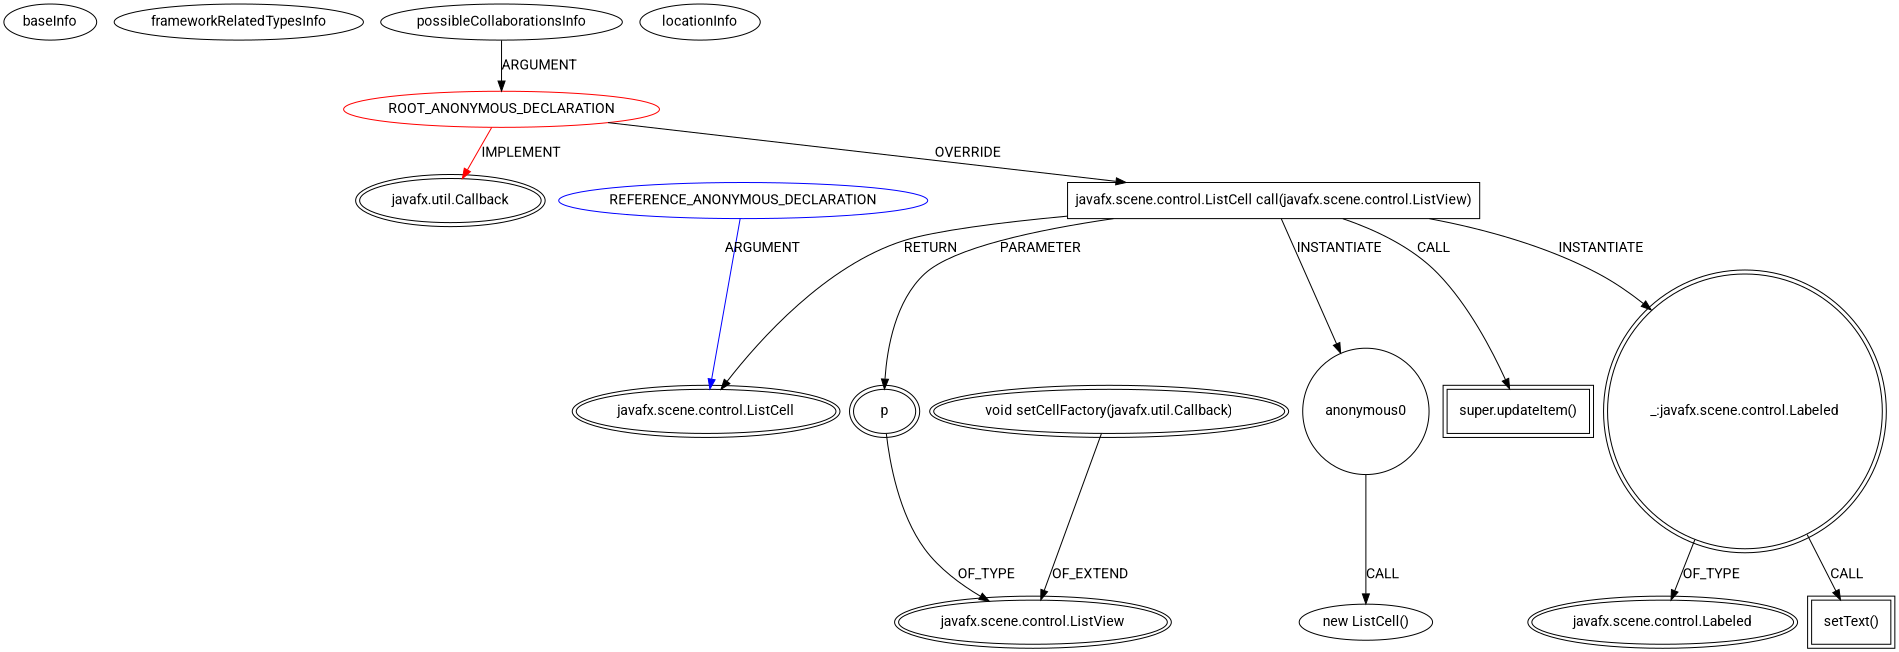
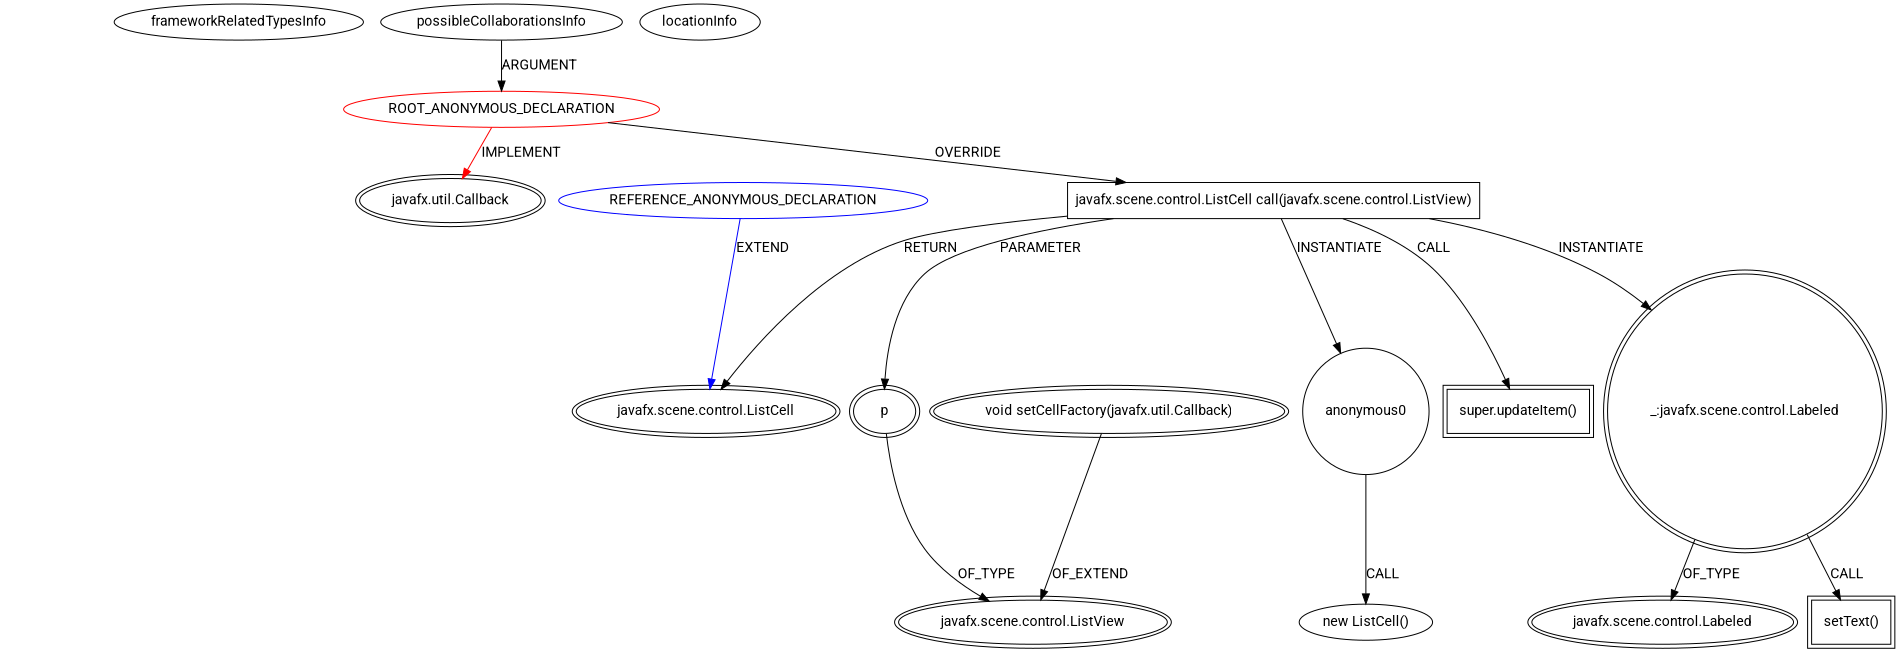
(50, 22) -> none
(763, 248) -> (763, 248)
